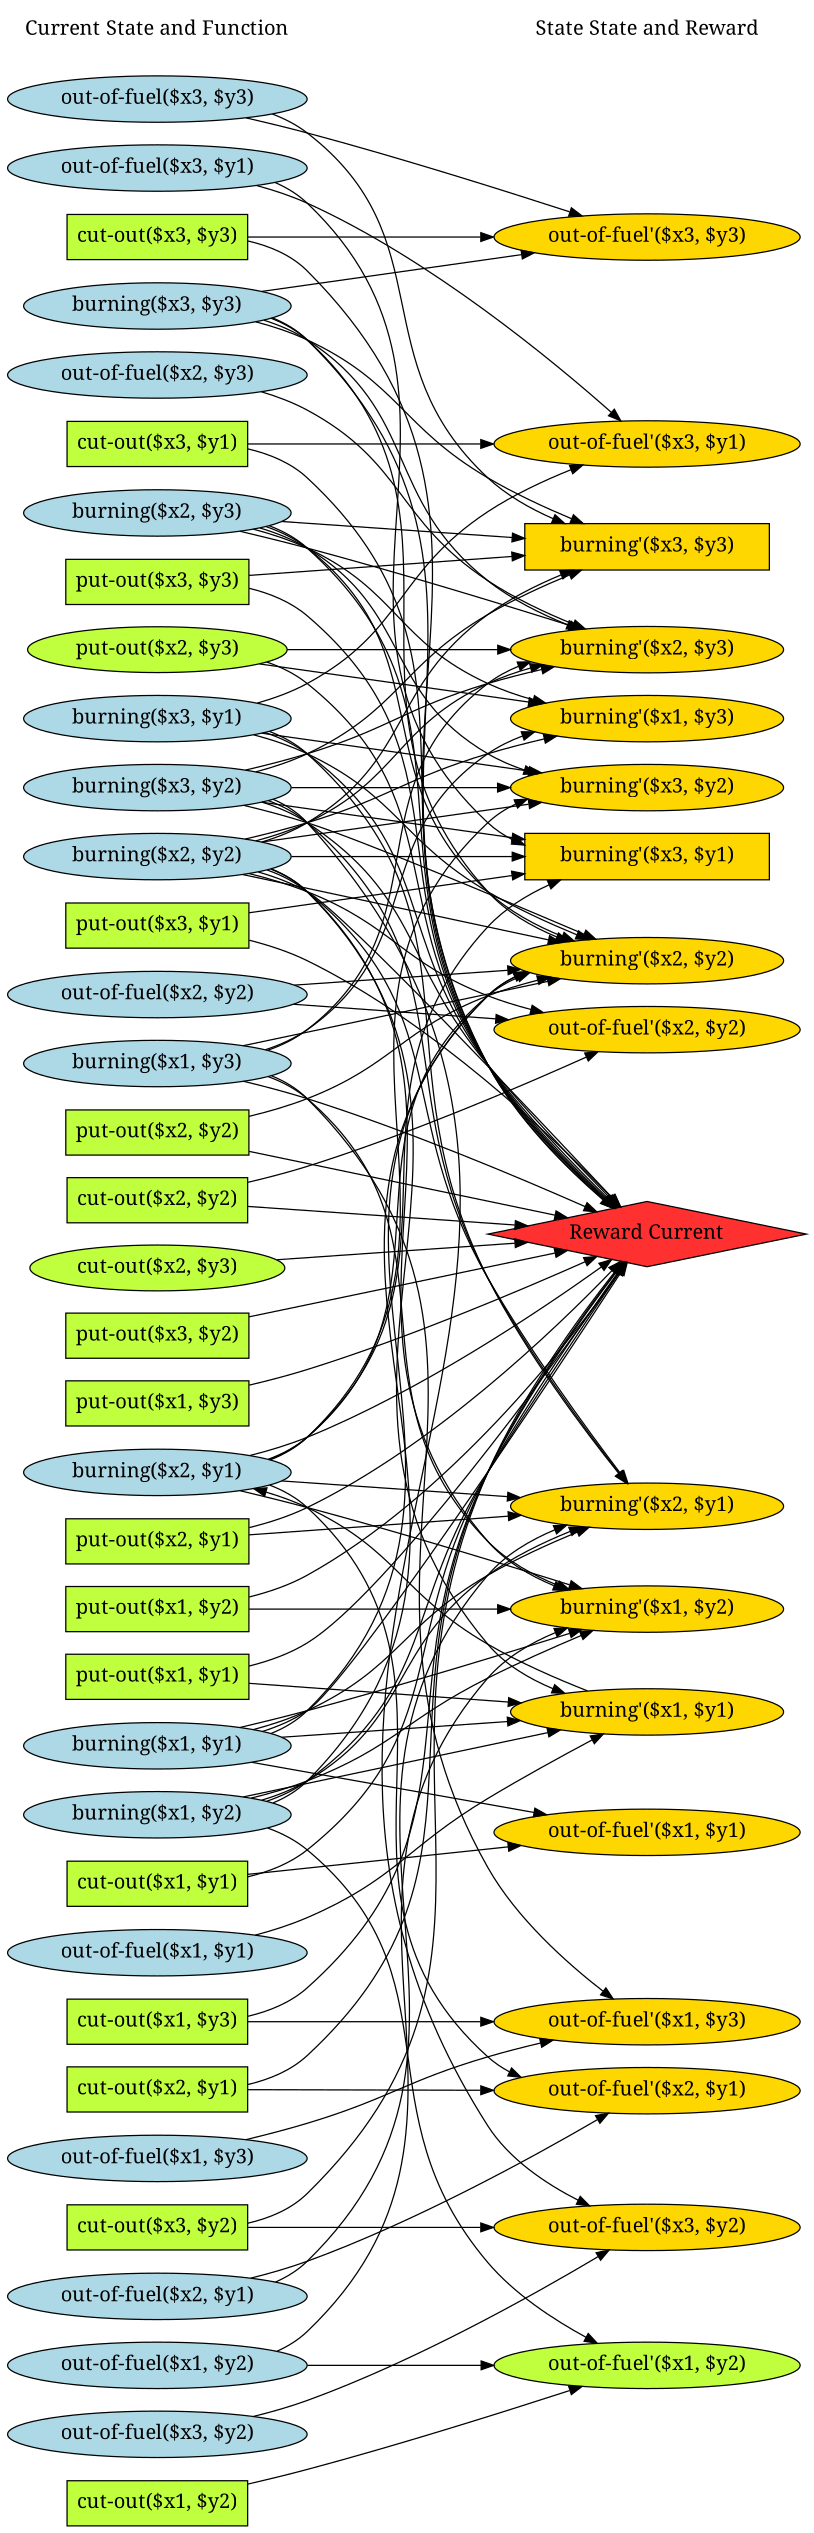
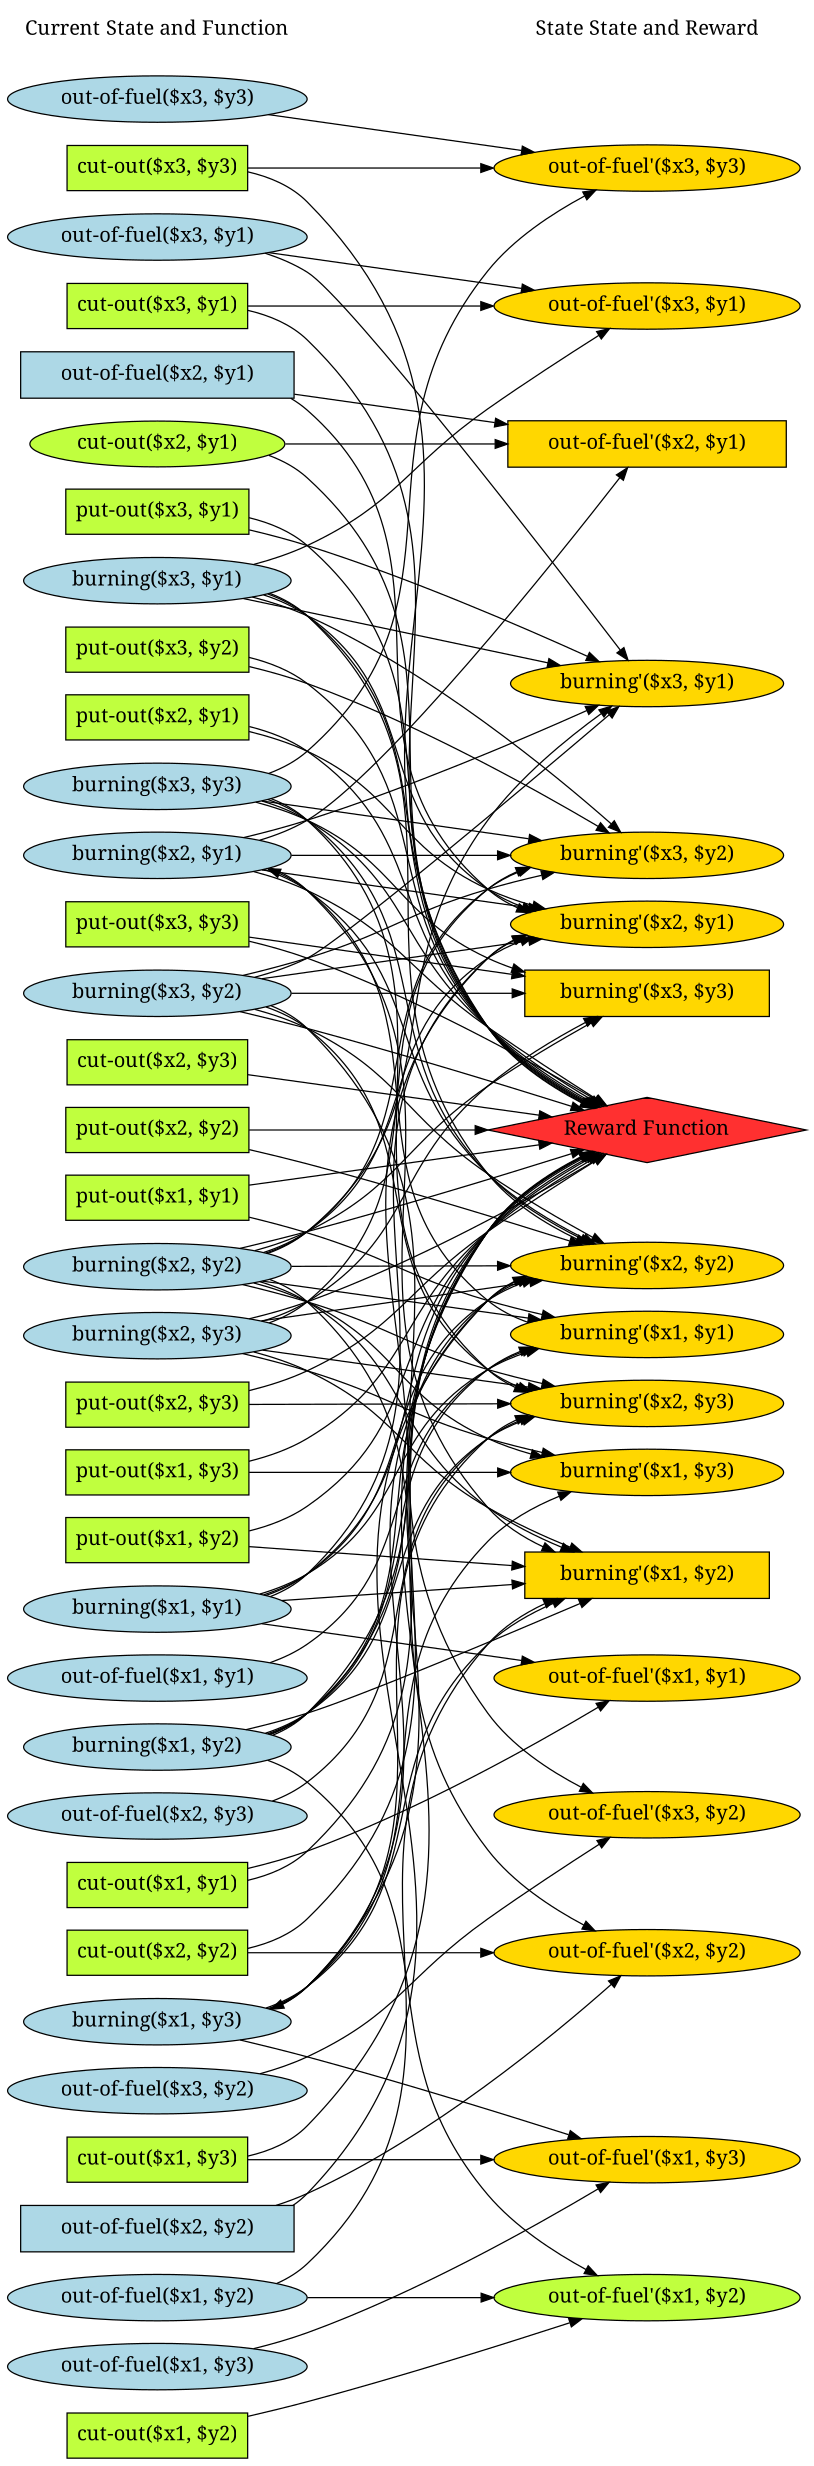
(406, 321) -> none
none -> (380, 628)
(157, 650) -> (157, 1405)
(381, 681) -> (367, 1472)
none -> (429, 735)
none -> (382, 818)
(647, 857) -> (647, 684)
(157, 995) -> (157, 2229)
(373, 1018) -> (396, 1635)
(647, 1234) -> (647, 1130)
(157, 1268) -> (157, 1062)
none -> (348, 1394)
none -> (396, 1579)
(647, 1609) -> (647, 1575)
(157, 2089) -> (157, 444)
(647, 2091) -> (647, 444)
(157, 2227) -> none
(157, 2296) -> (157, 375)
